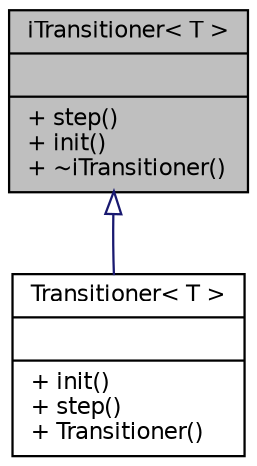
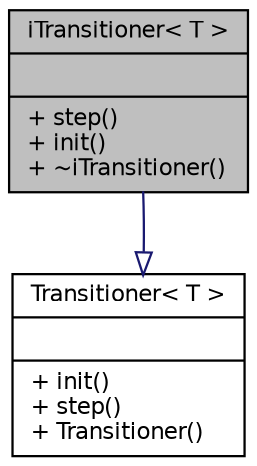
(113, 245) -> (144, 222)
